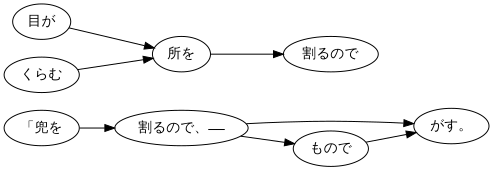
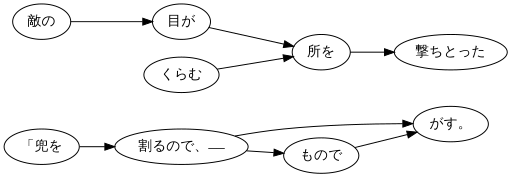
none -> (42, 22)
(331, 54) -> (451, 52)
